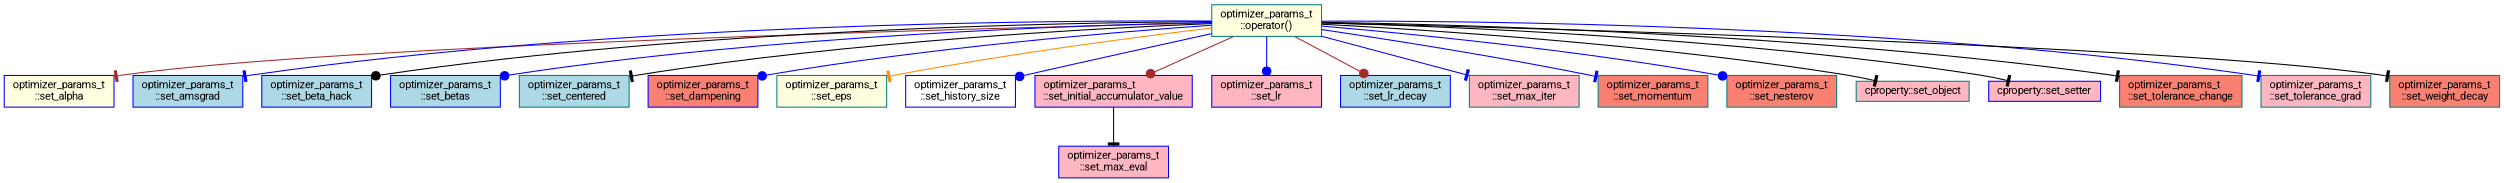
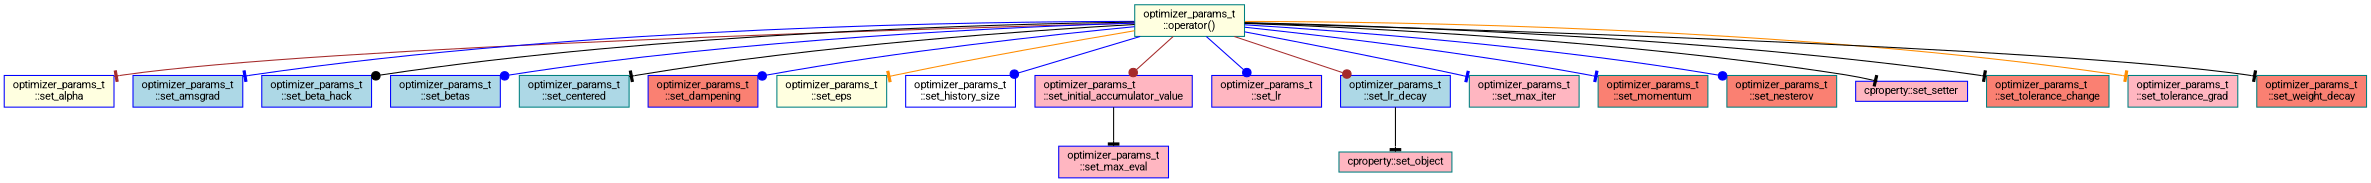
(1790, 33) -> (1685, 34)
(1598, 44) -> (1395, 127)
